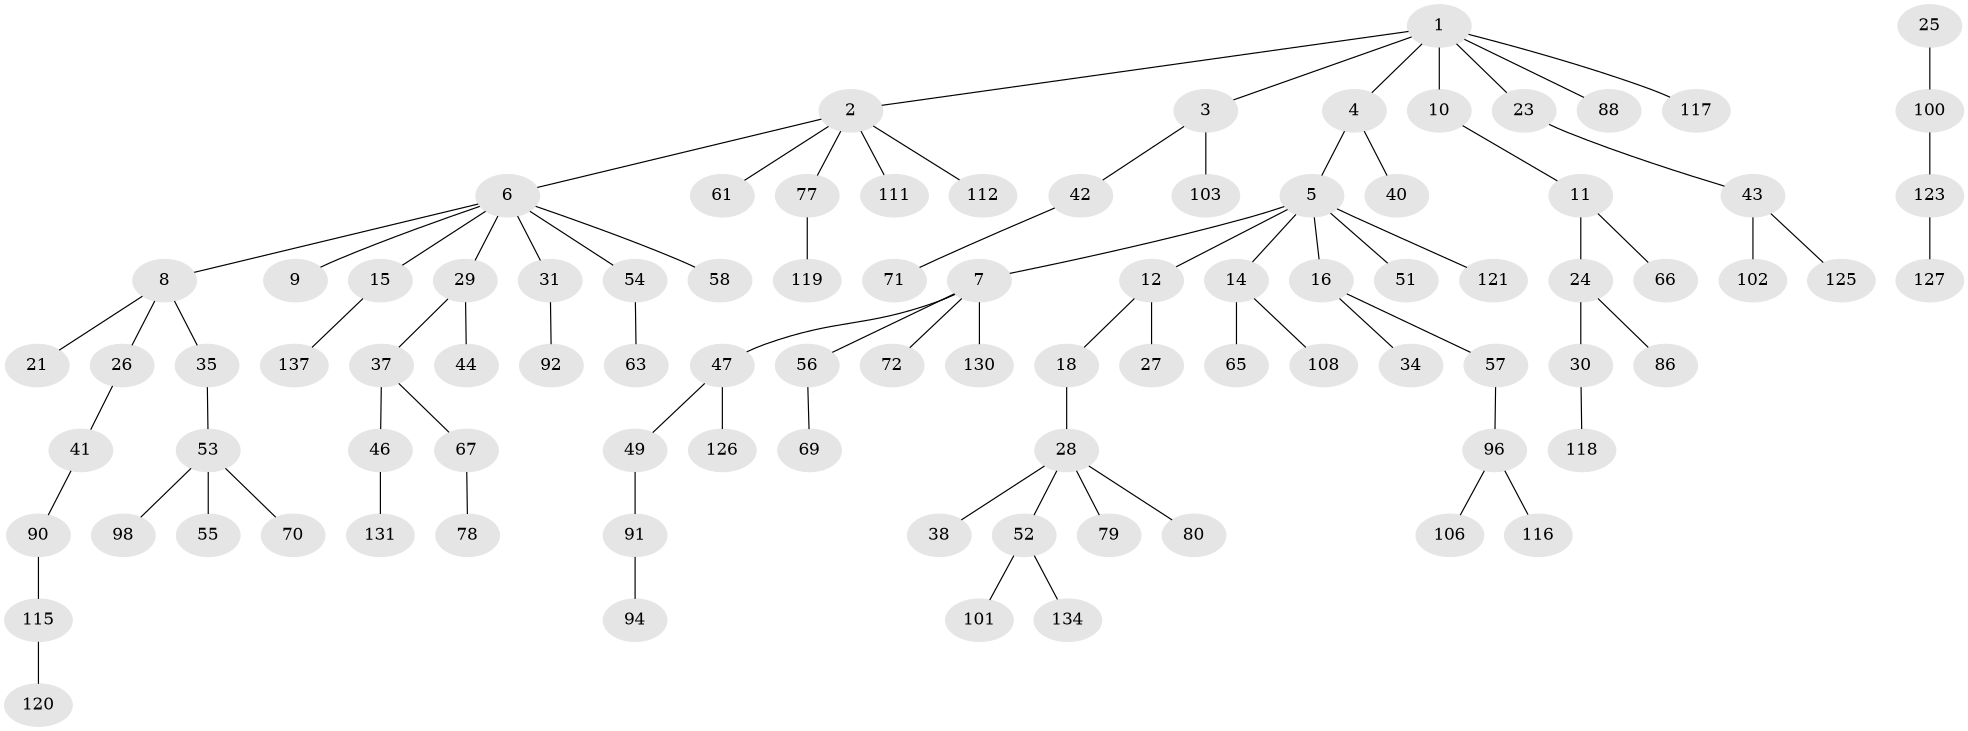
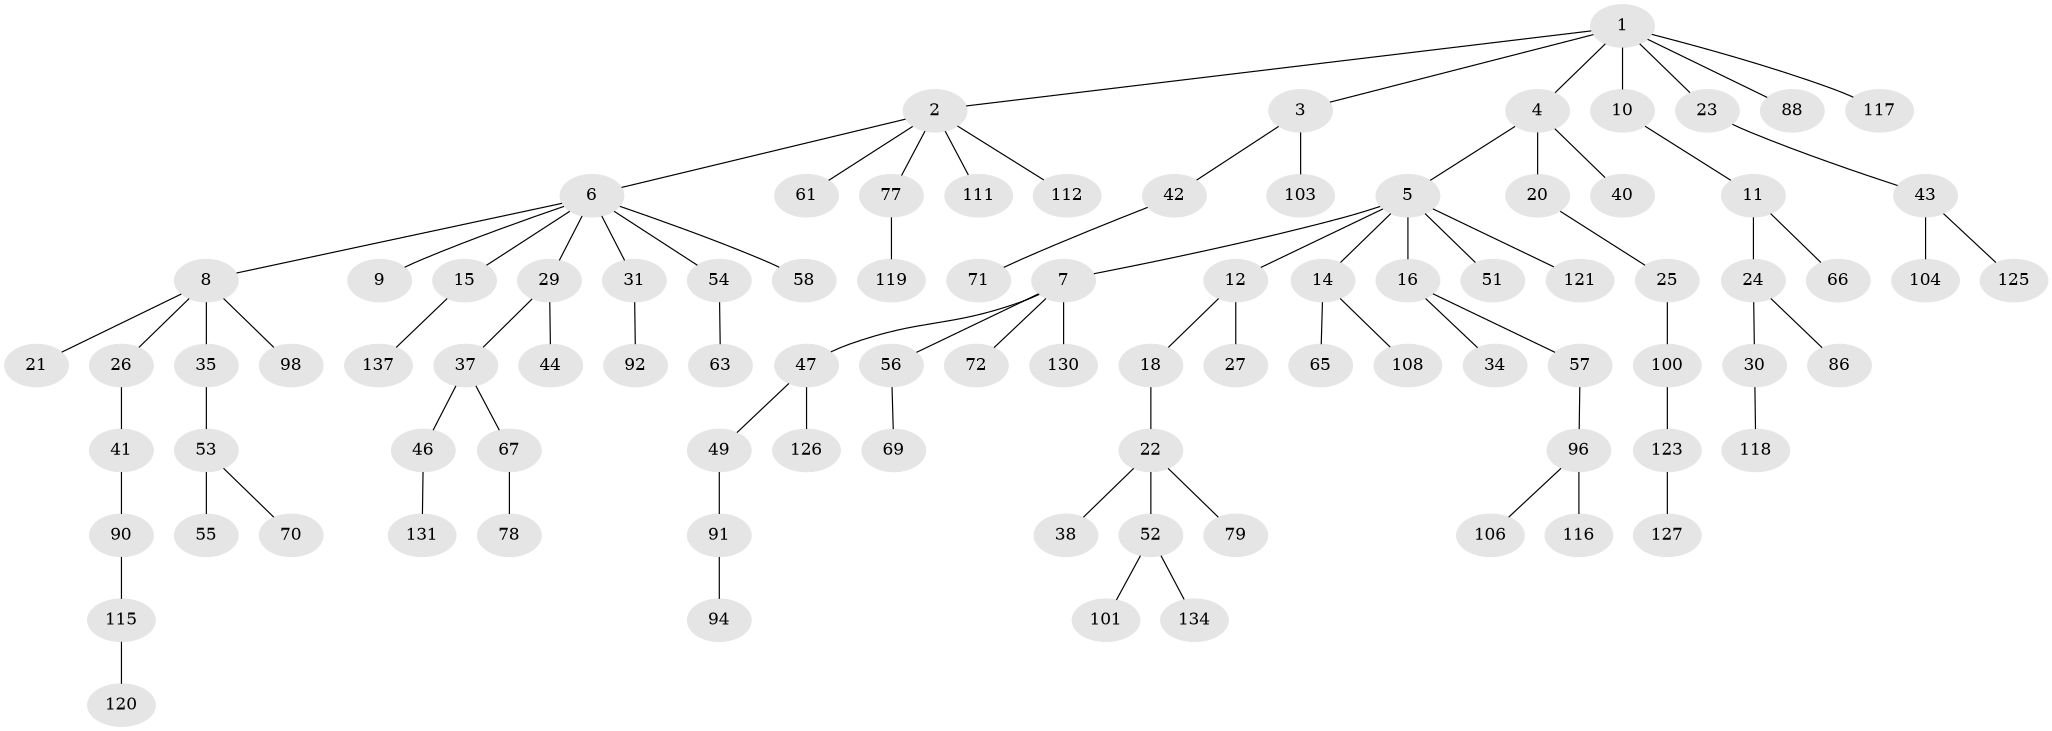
none -> (1538, 196)
(1753, 281) -> (1926, 281)
(1067, 450) -> (1151, 450)
(166, 493) -> (249, 323)
(1194, 535) -> none
